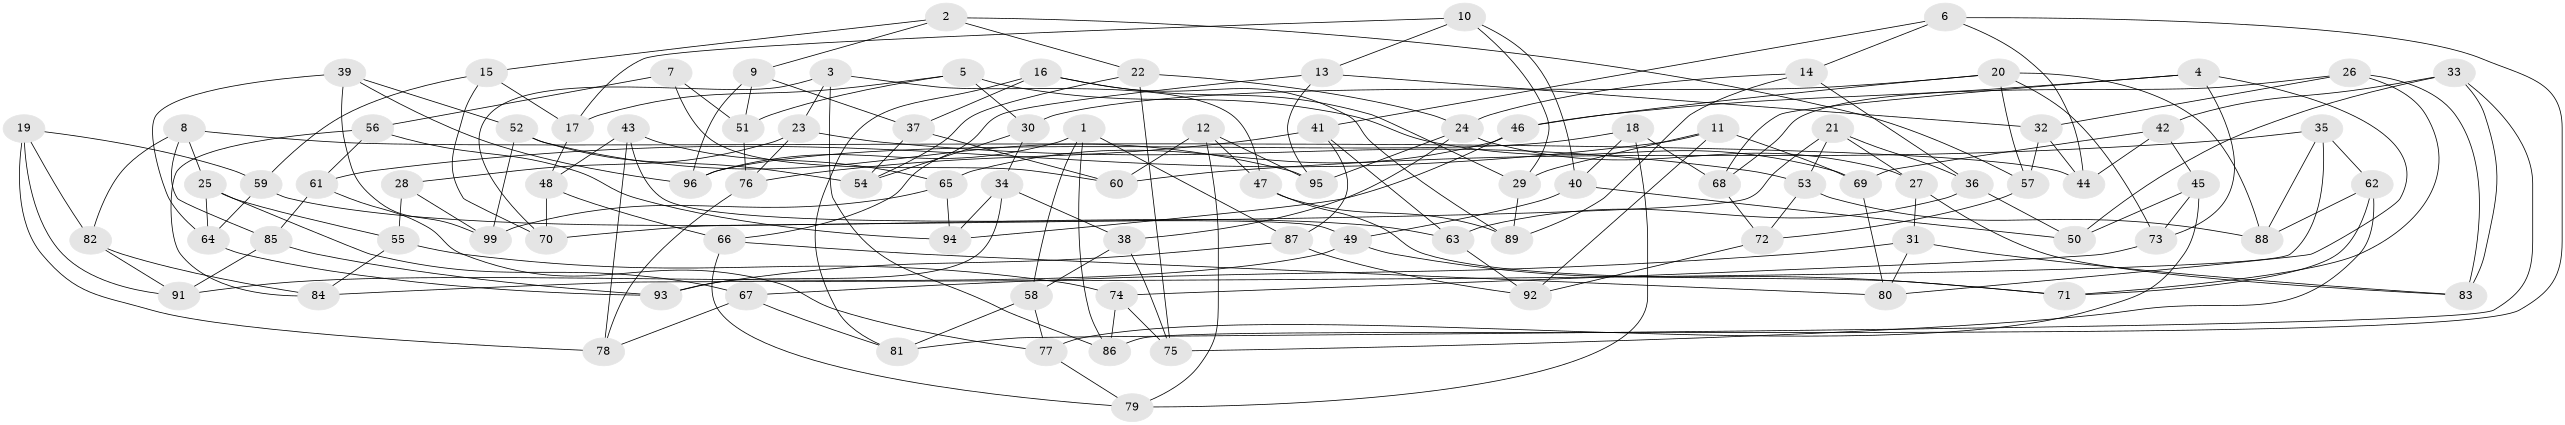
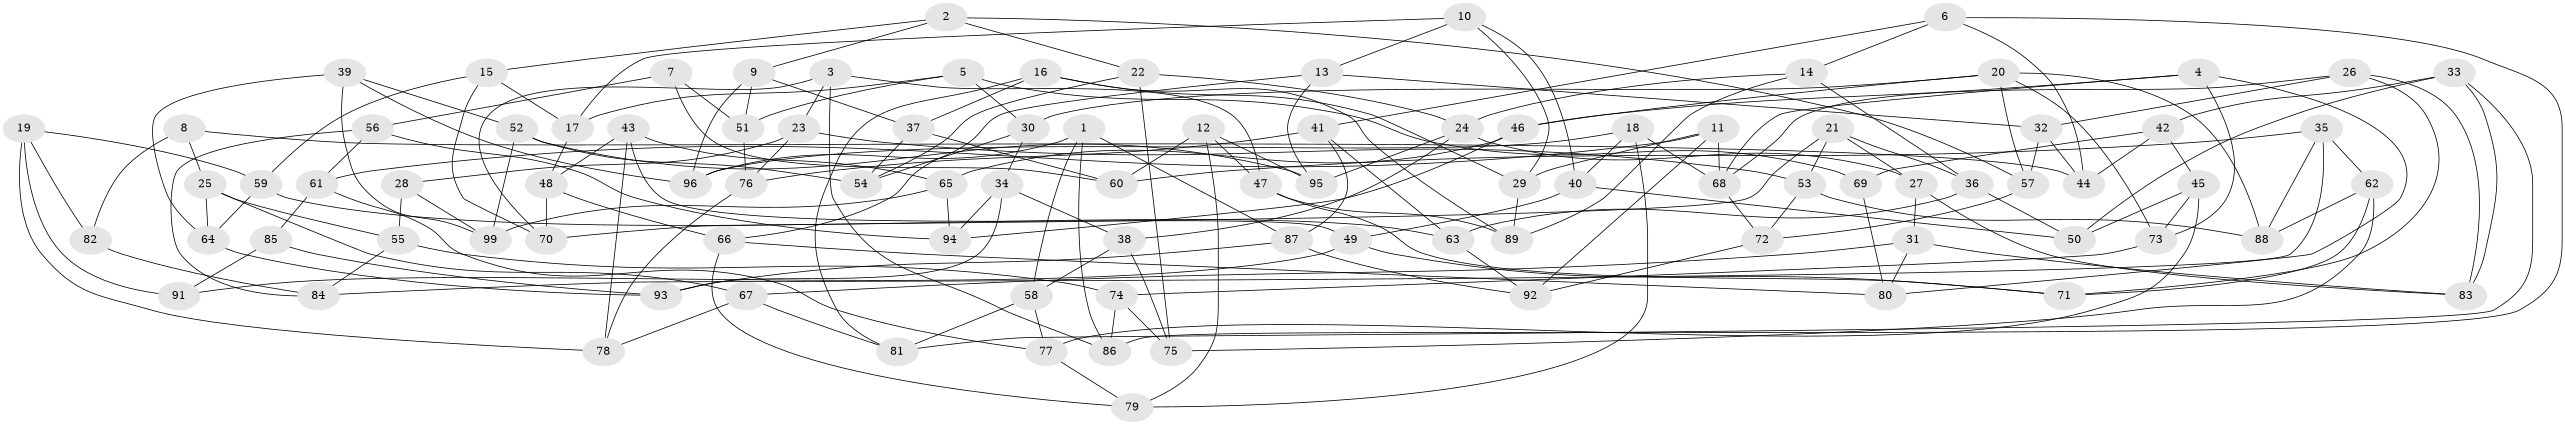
(1764, 145) -> (1719, 161)
(189, 205) -> none
(135, 268) -> none
